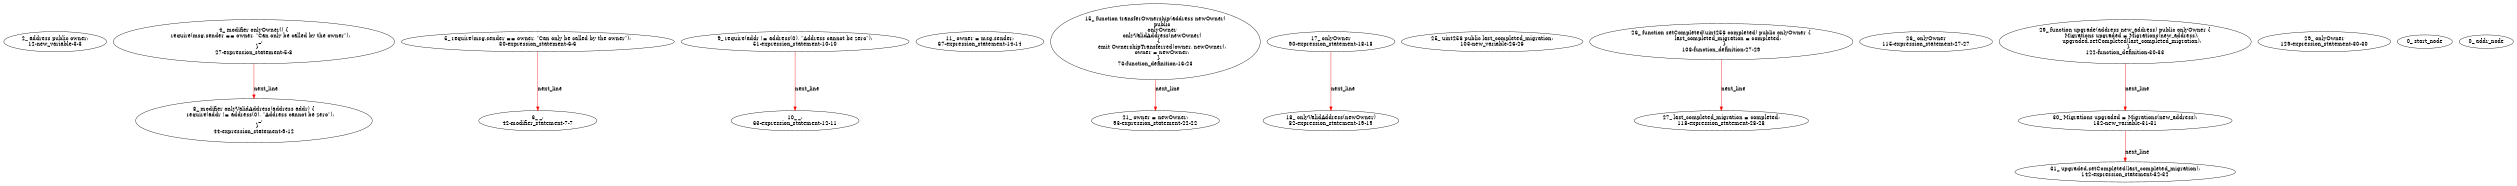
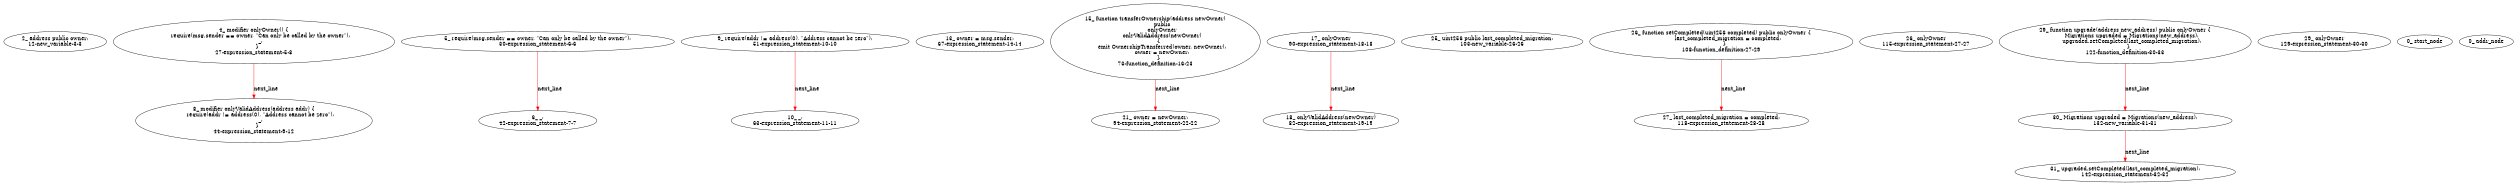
(980, 42) -> (980, 42)
(538, 121) -> (538, 121)
(795, 121) -> (795, 121)
(1155, 121) -> (1155, 121)
